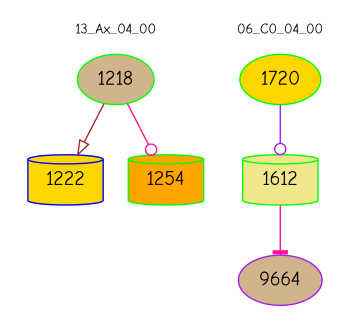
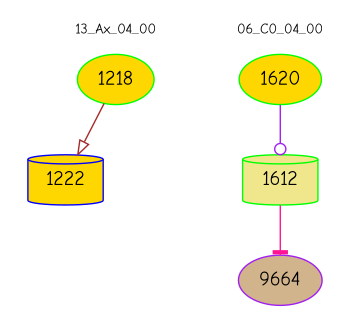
(116, 79) -> (116, 79)
(280, 79) -> (280, 79)
(166, 180) -> none
